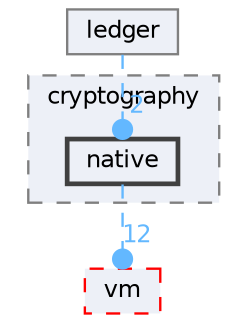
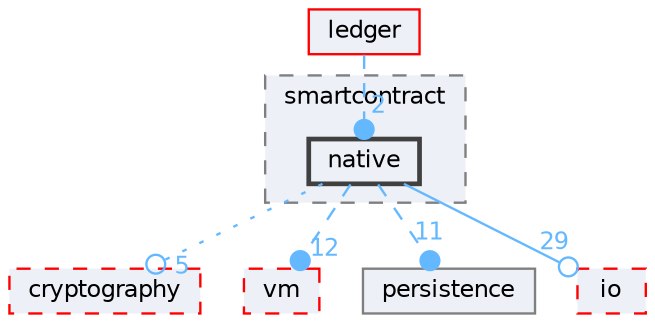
(123, 32) -> (364, 32)
(124, 98) -> (365, 98)
none -> (105, 291)
none -> (449, 291)
none -> (612, 291)
